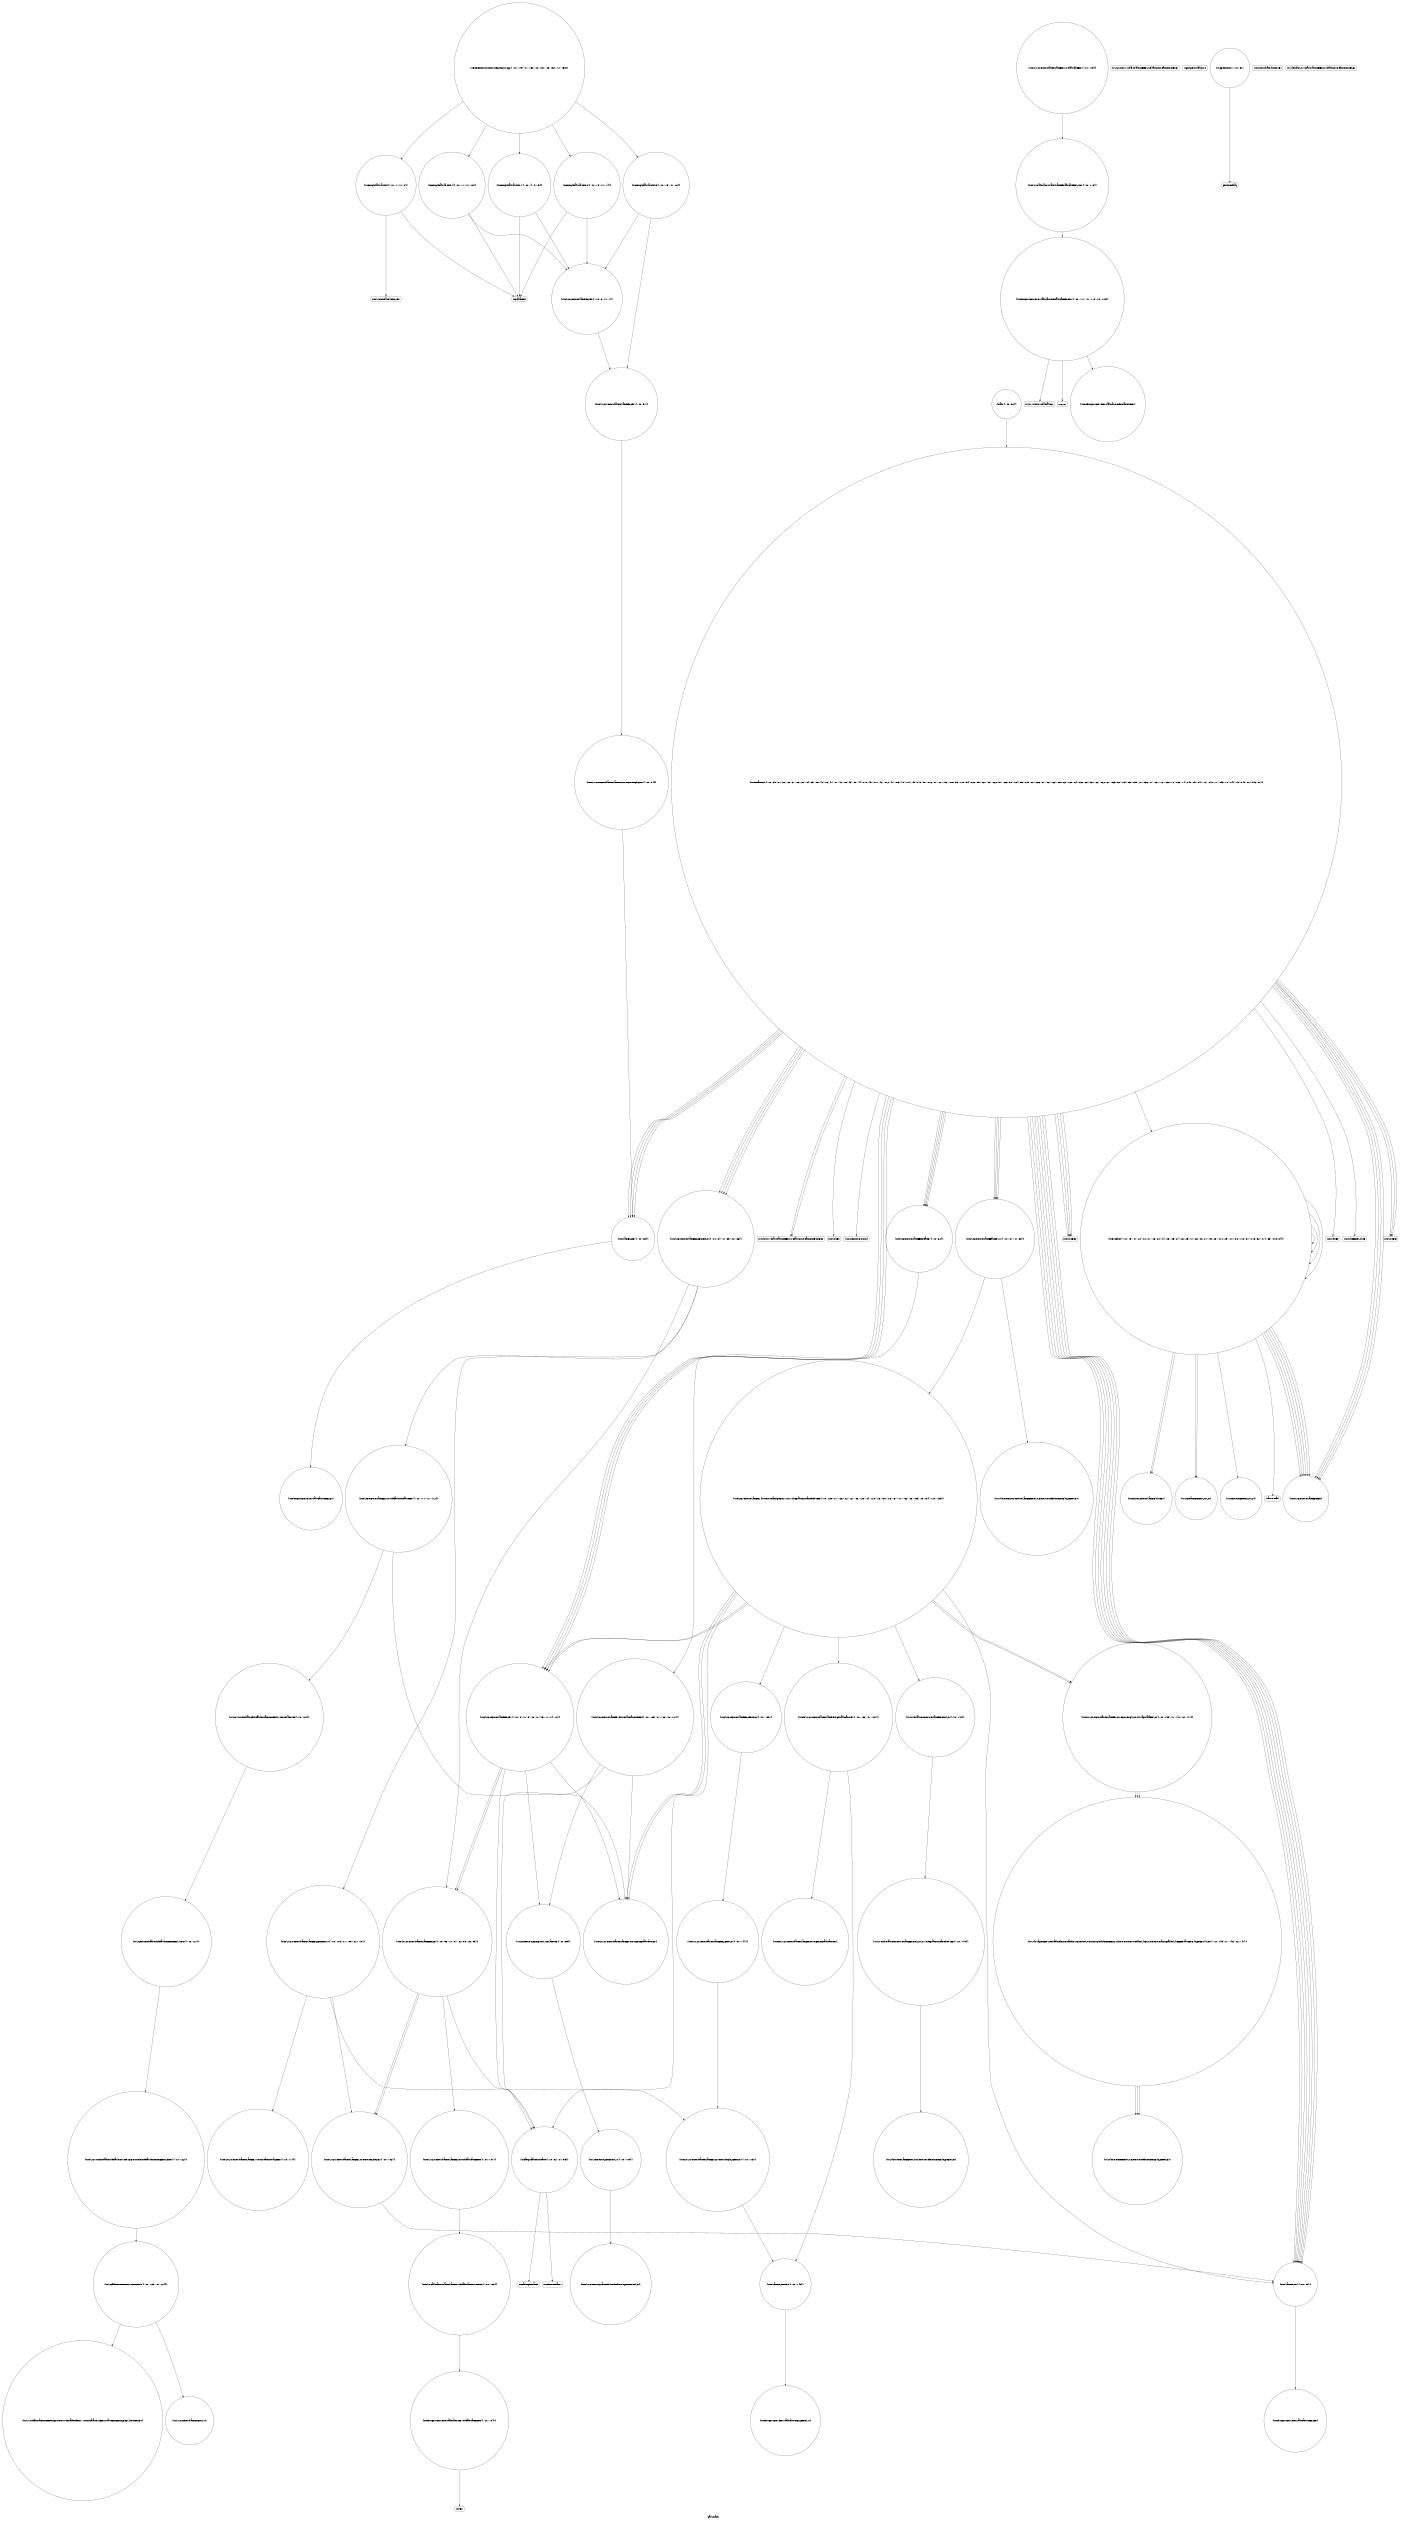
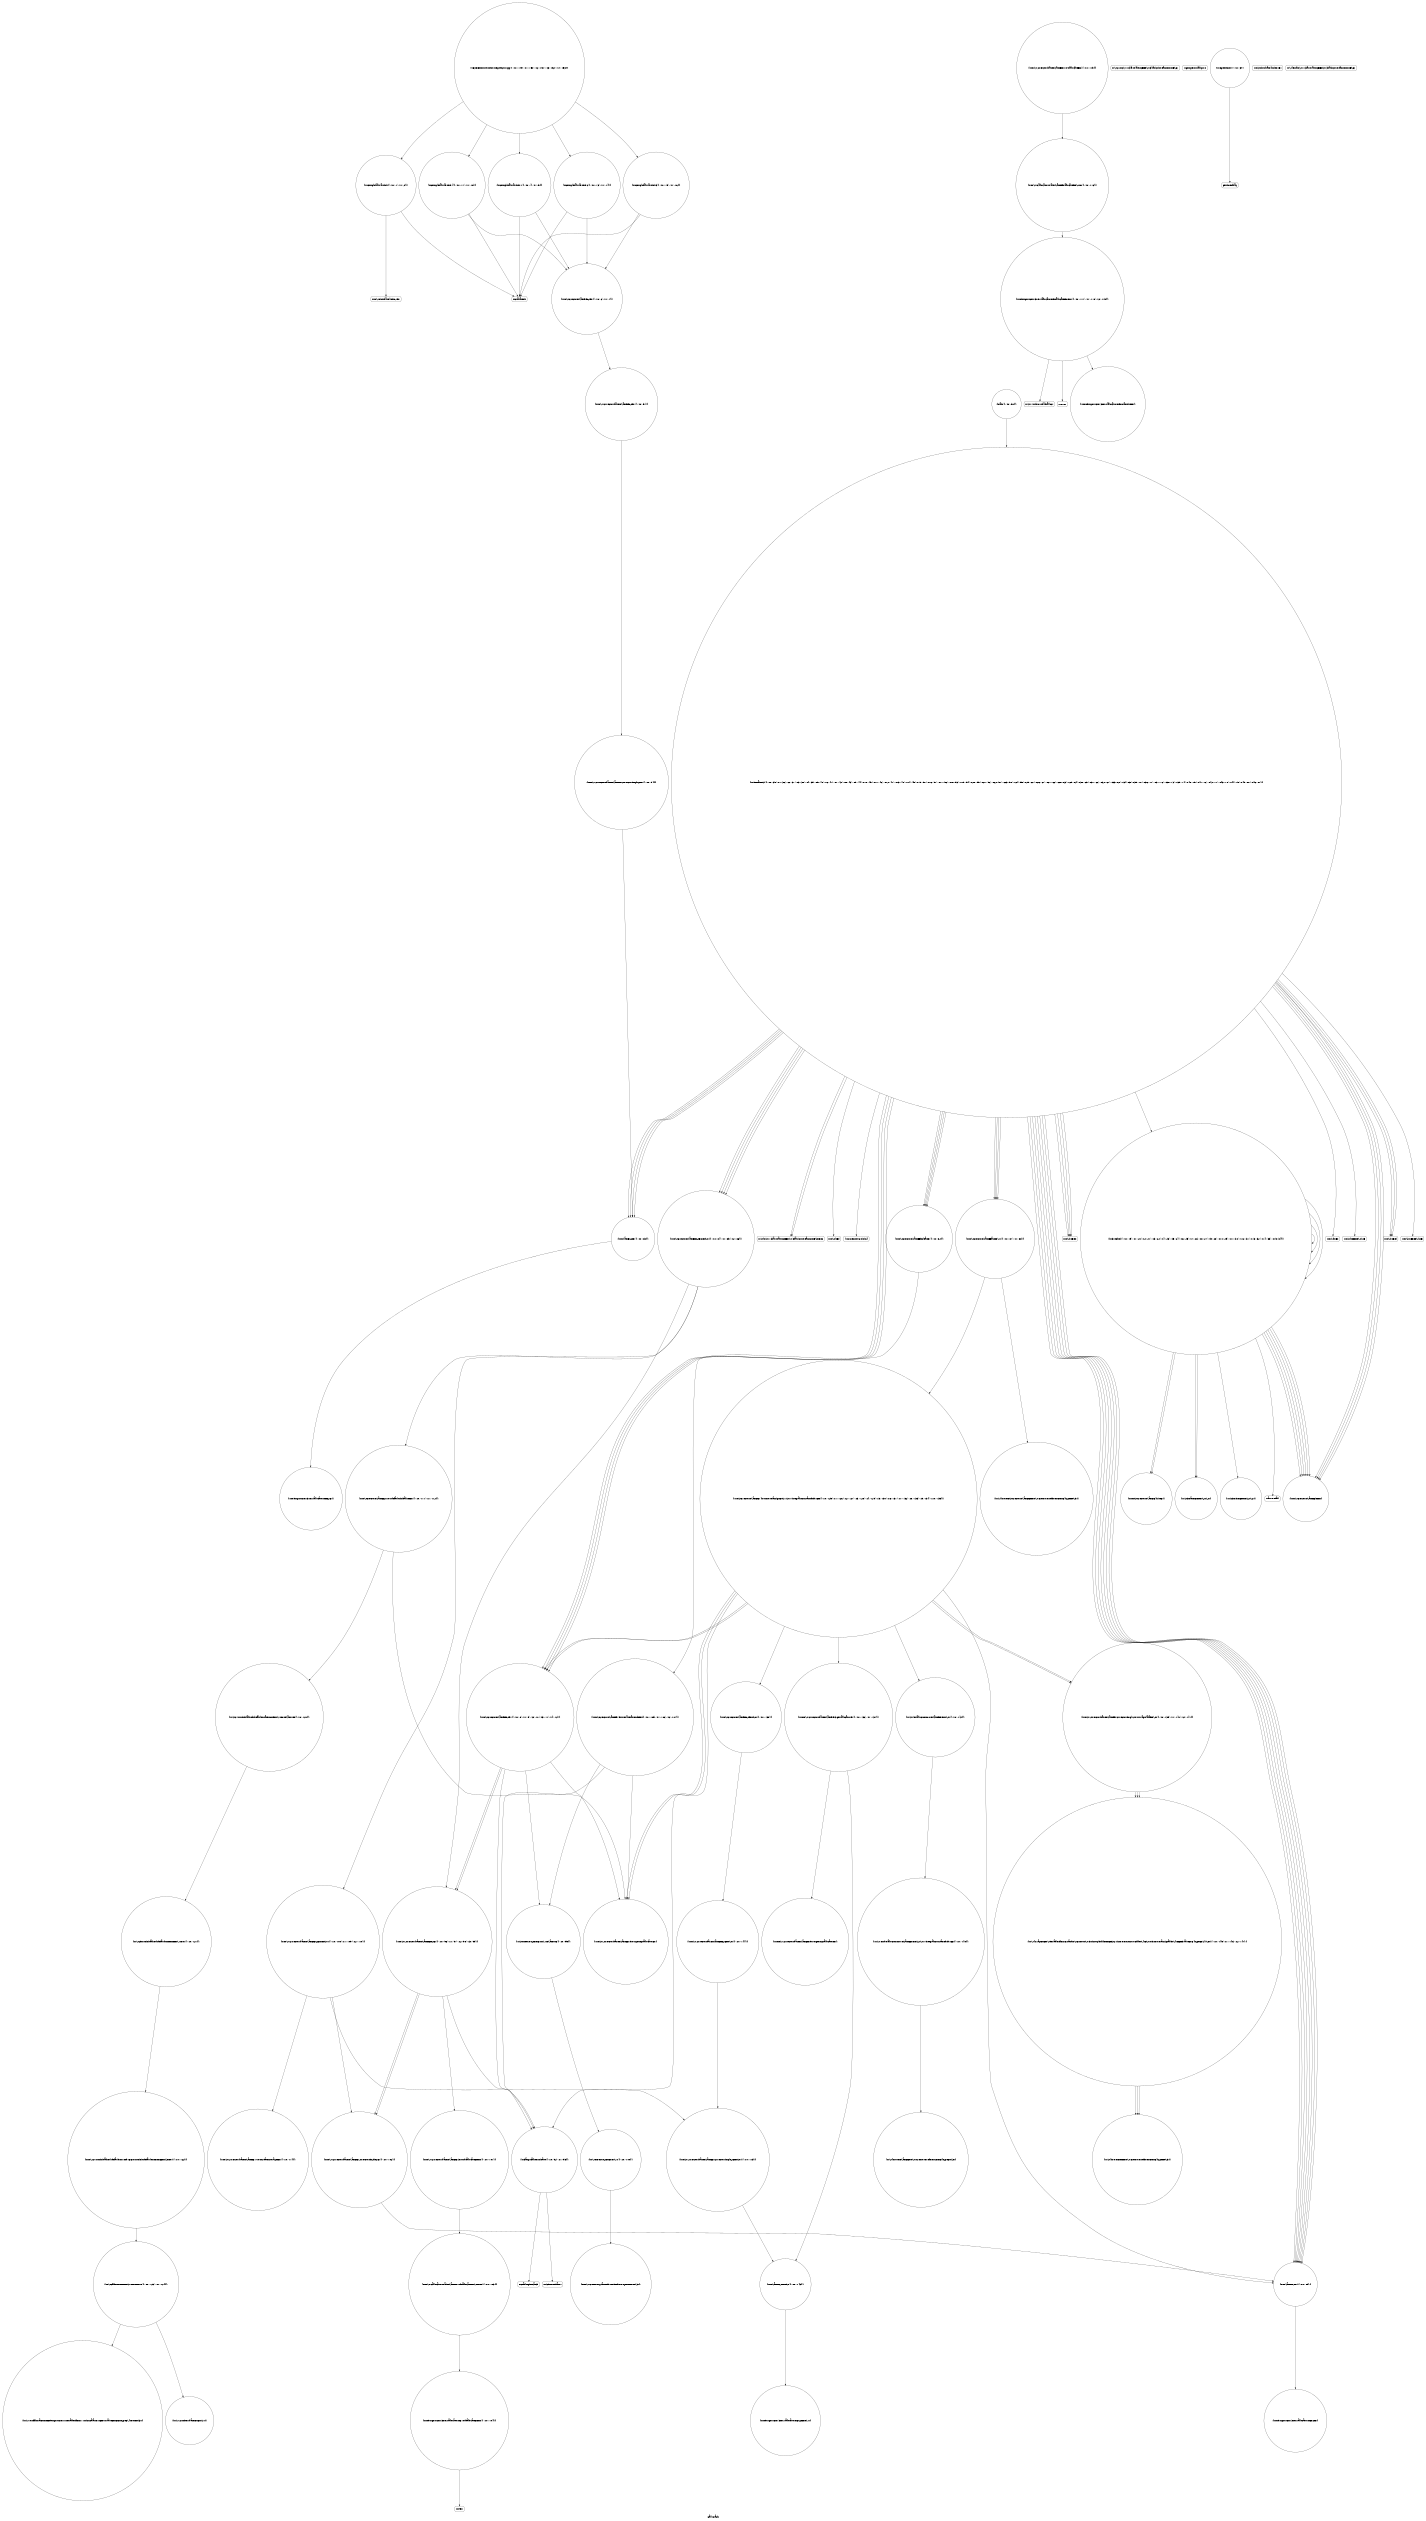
(639, 292) -> (565, 234)
none -> (1412, 1239)
